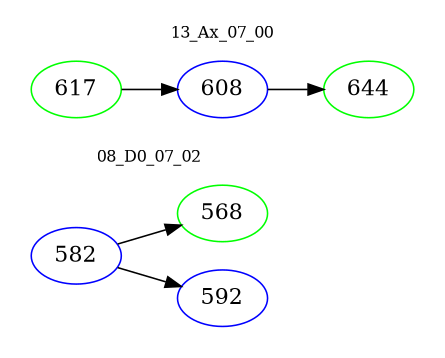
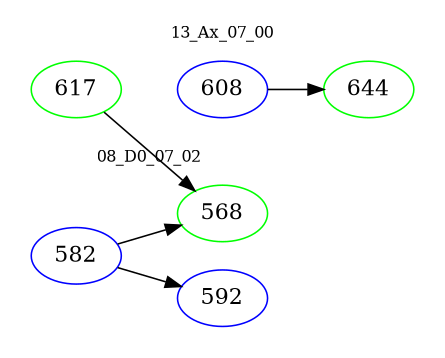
(142, 89) -> (151, 153)
